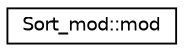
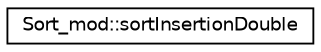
(92, 26) -> (160, 26)
